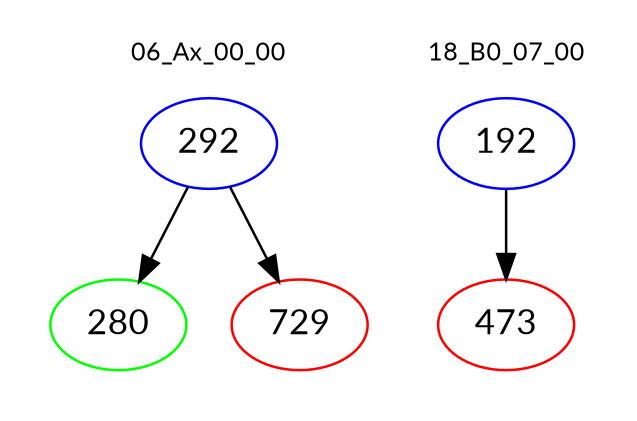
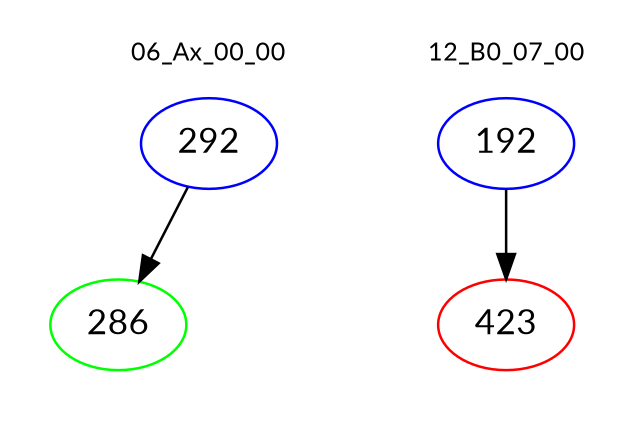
(507, 54) -> (507, 54)
(118, 325) -> (118, 325)
(300, 325) -> none
(506, 325) -> (506, 325)
